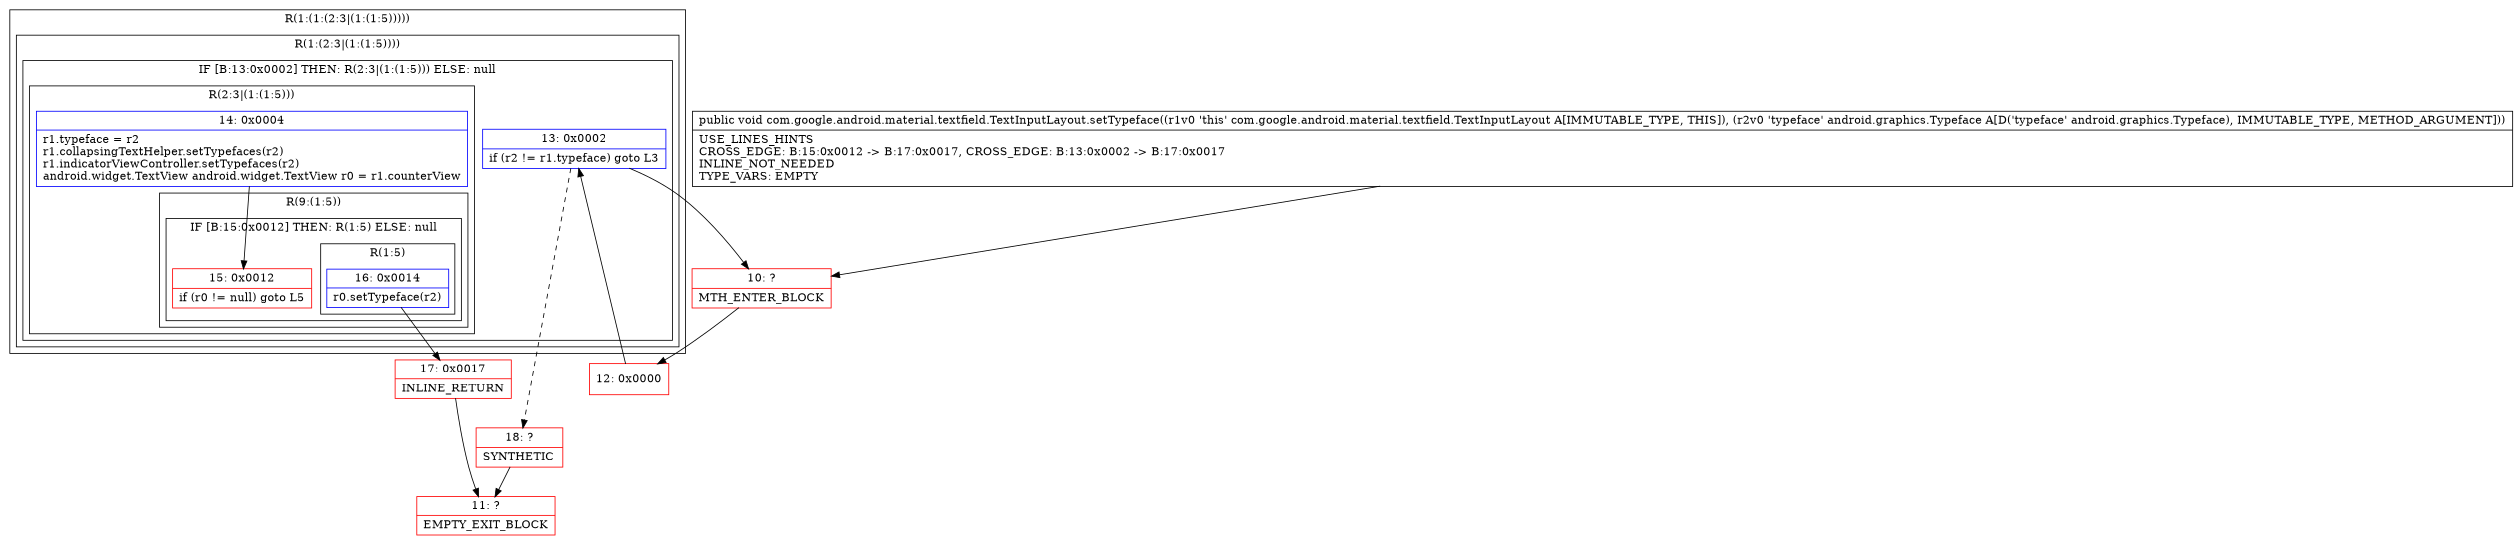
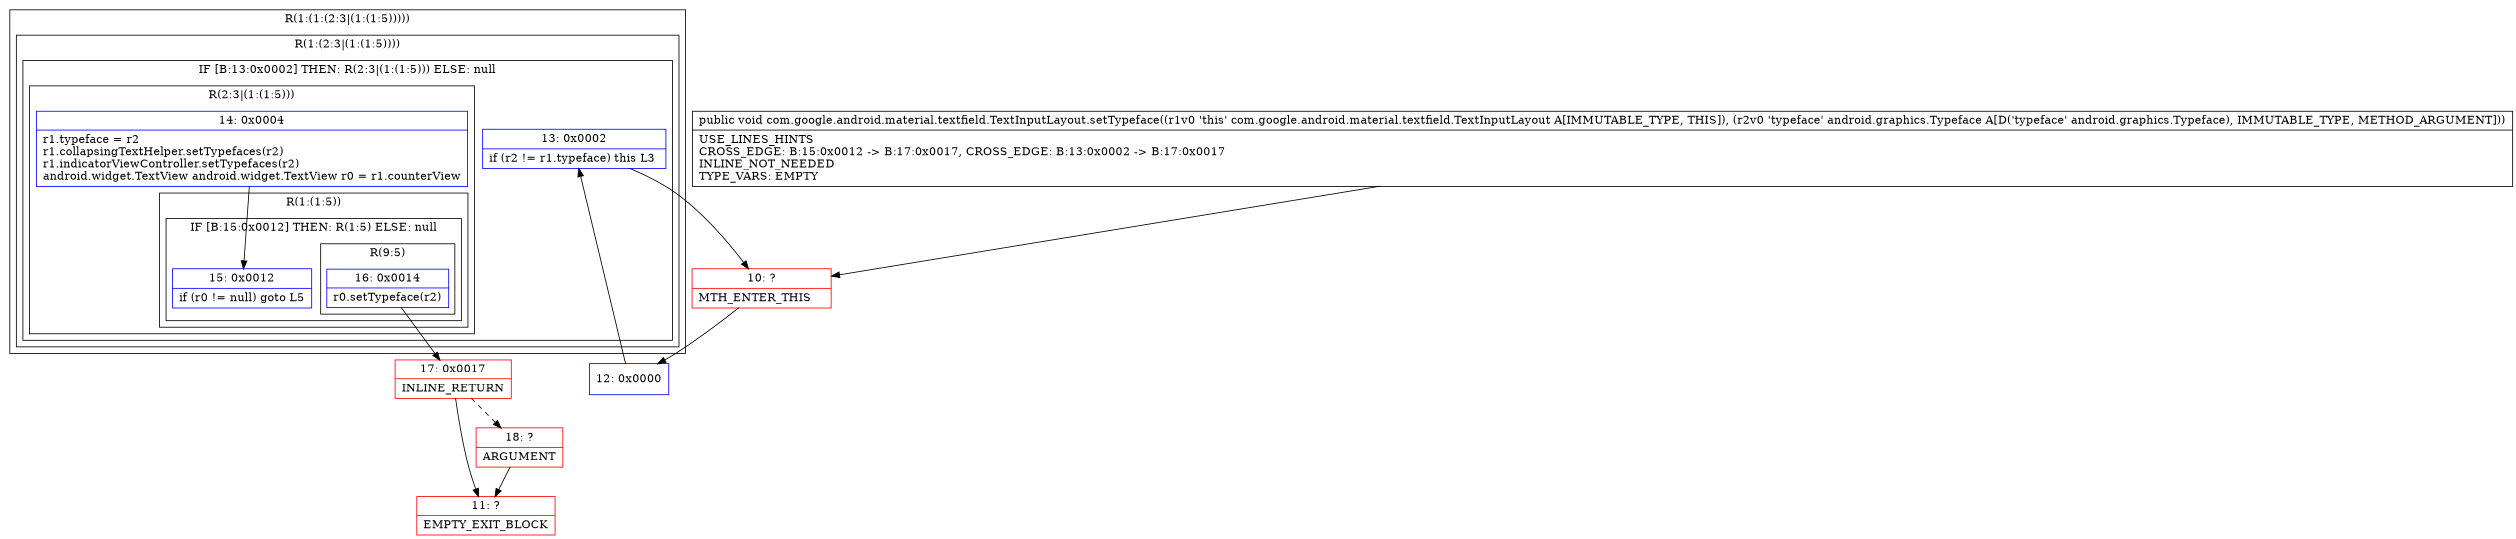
(574, 158) -> (572, 158)
(314, 202) -> (314, 202)
(388, 253) -> (388, 253)
(242, 288) -> (242, 288)
(548, 294) -> (483, 410)
(762, 298) -> (755, 298)
(629, 379) -> (629, 379)
(519, 457) -> (519, 457)
